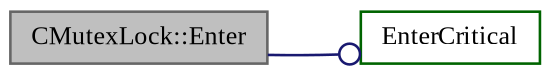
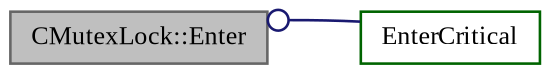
(303, 55) -> (325, 20)
